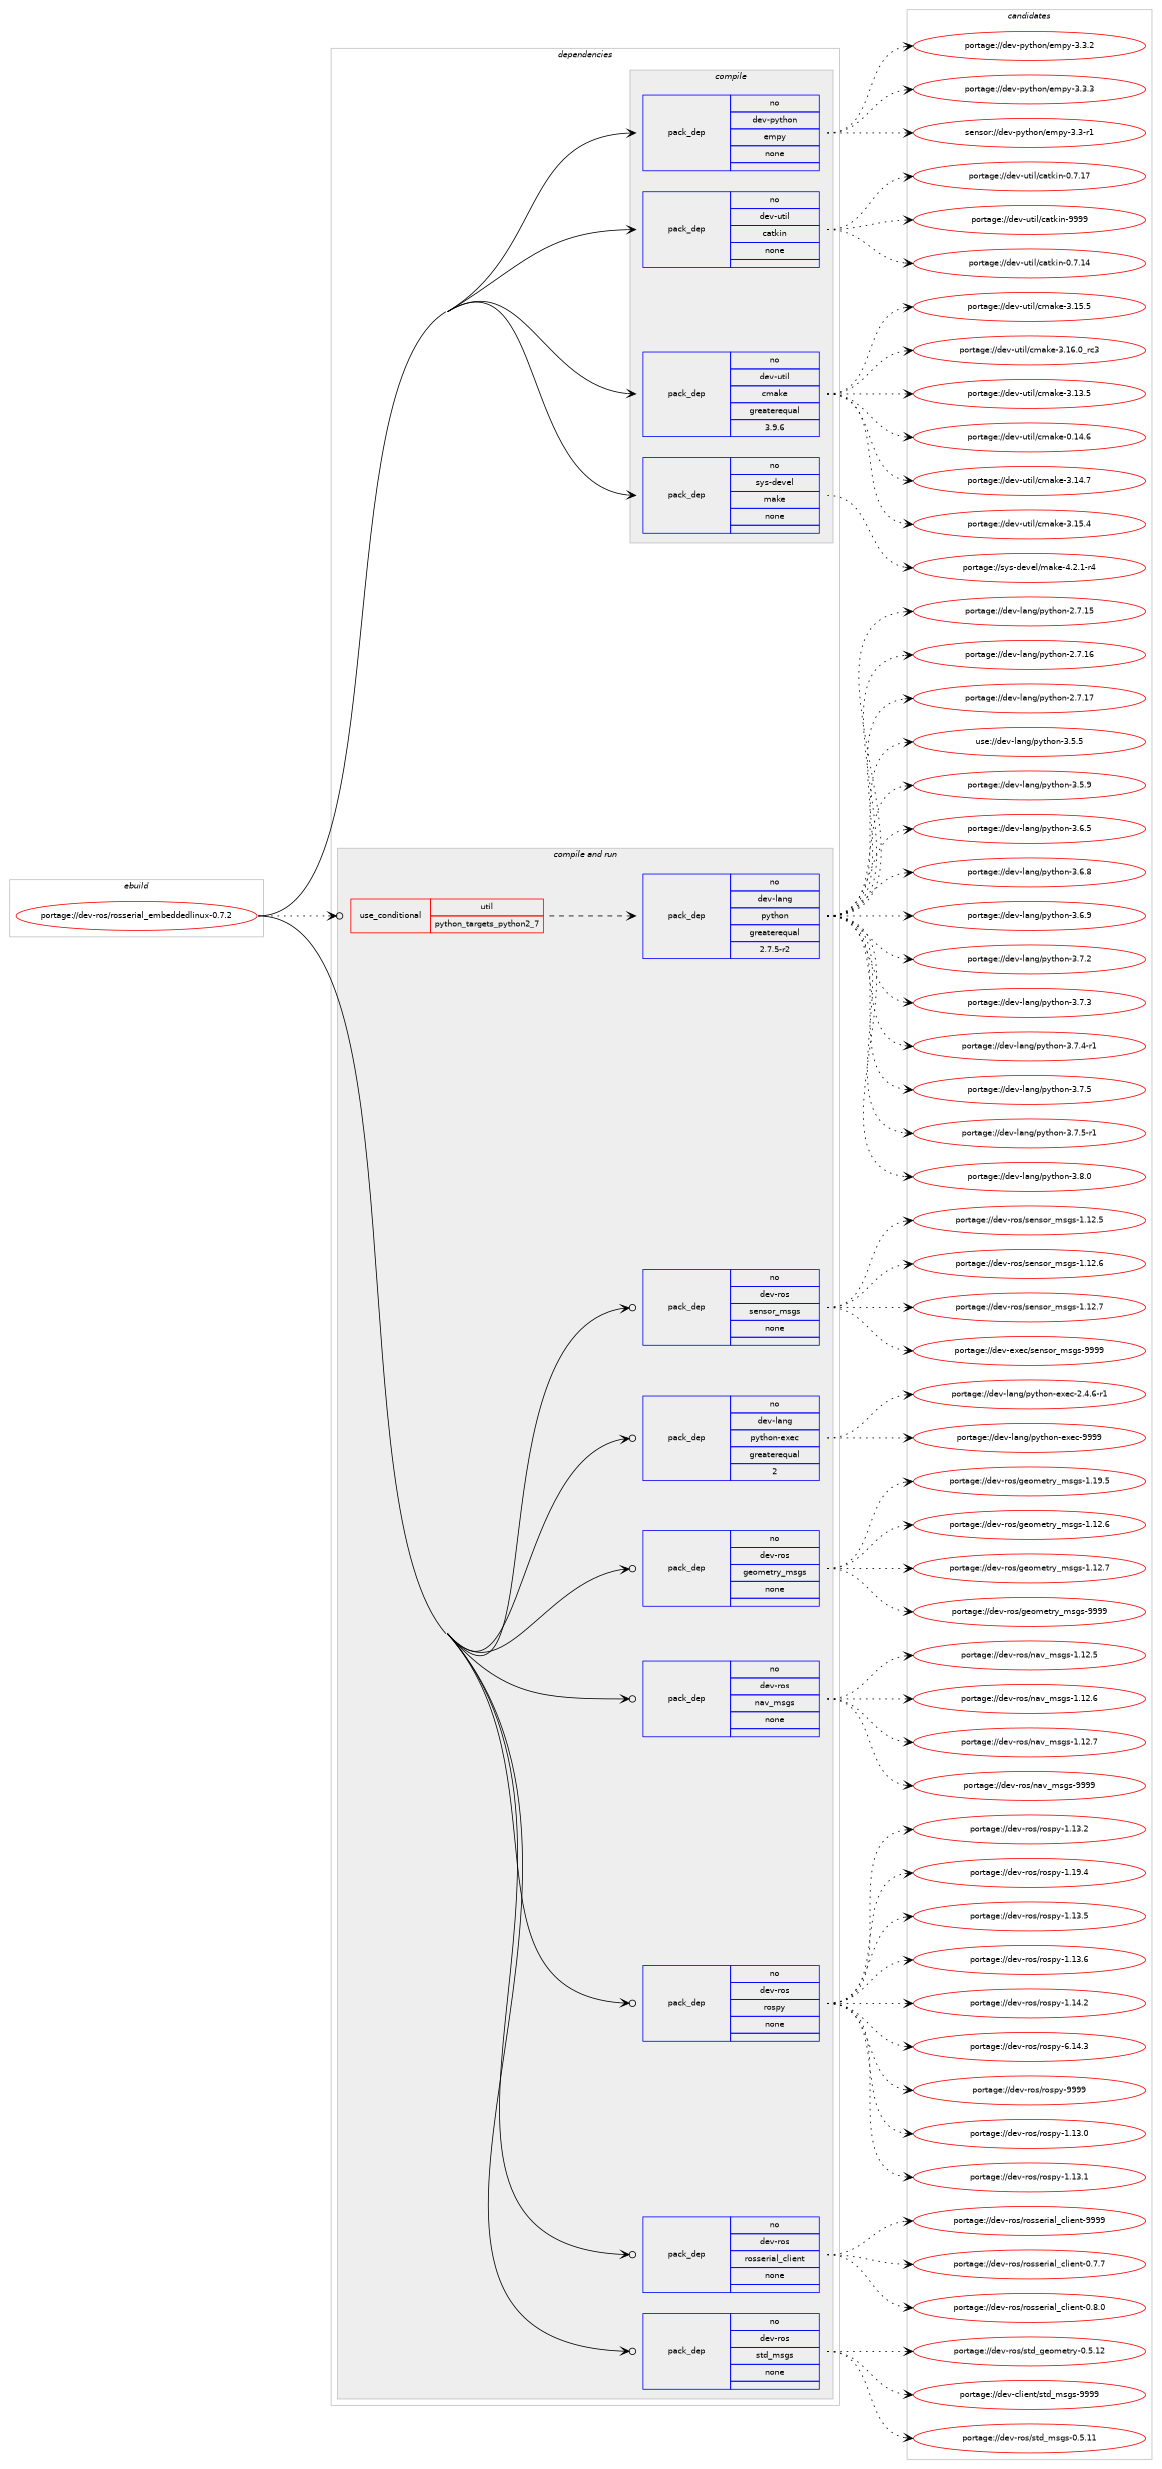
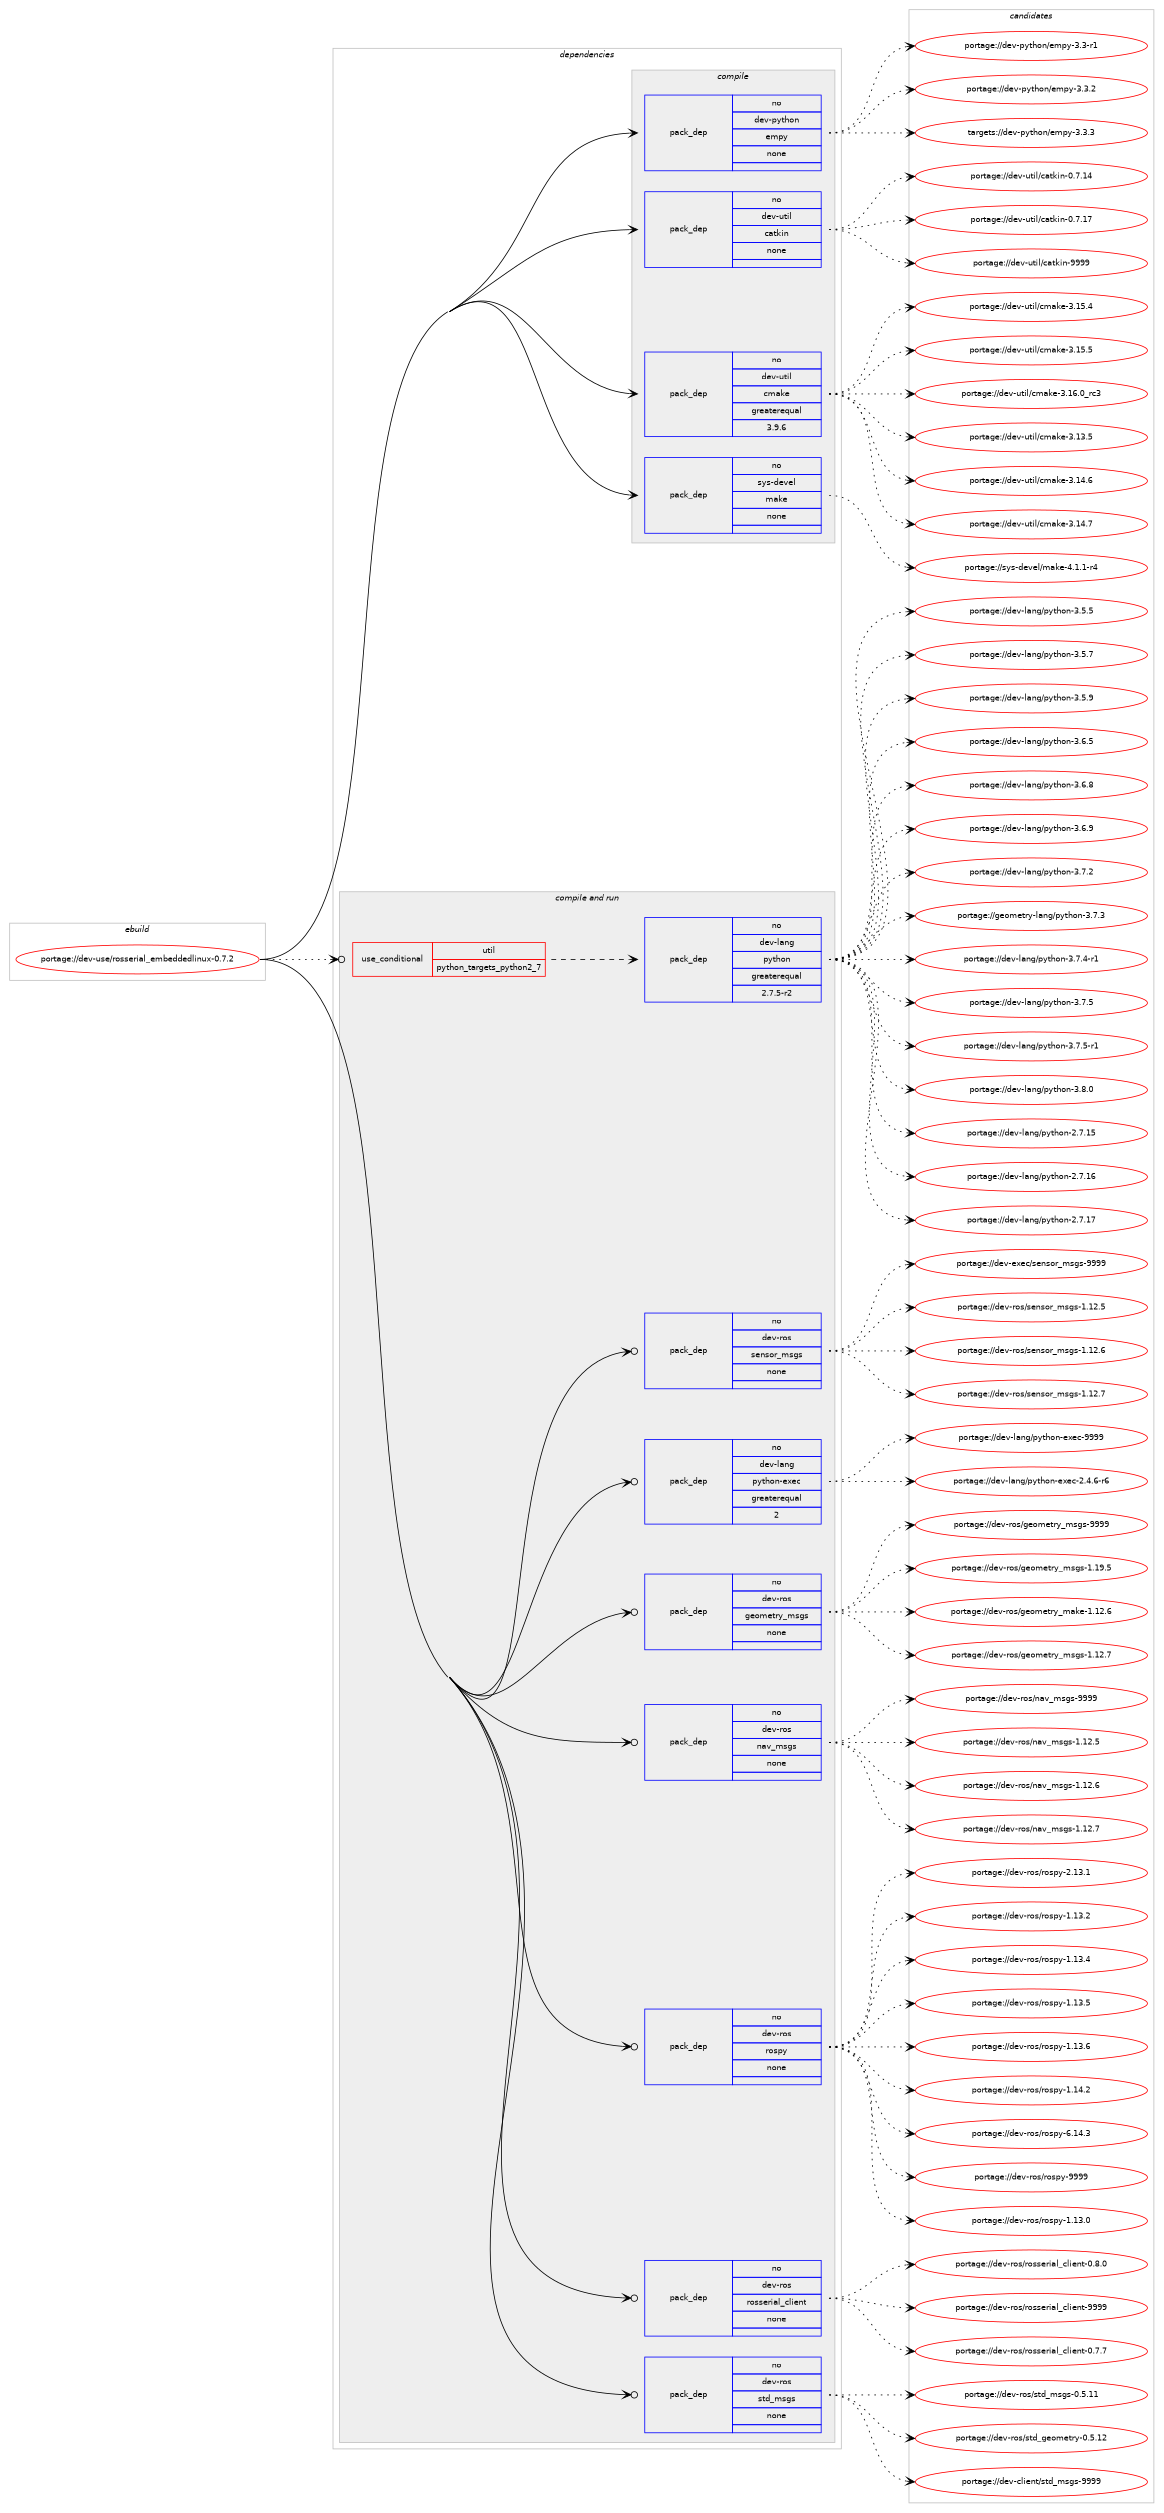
(1030, 89) -> (1031, 133)
(1030, 133) -> (1031, 46)
(1030, 437) -> (1031, 481)
(1030, 568) -> (1031, 568)
none -> (1031, 655)
(1030, 742) -> (1031, 611)
(137, 916) -> (138, 959)
(1030, 1003) -> (1031, 916)
(1030, 1394) -> (1031, 1481)
(1030, 1525) -> (1031, 1612)
(1030, 1873) -> (1031, 1960)
(1030, 2177) -> (1031, 1873)
